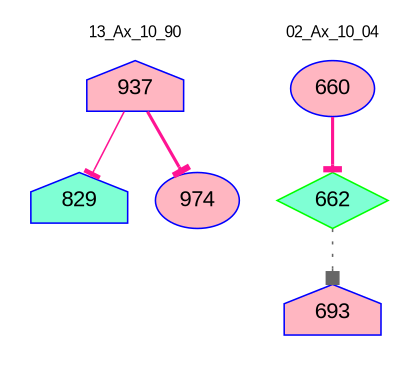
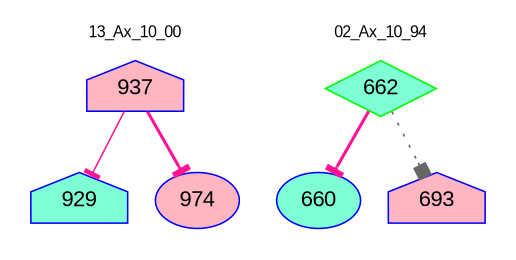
(135, 33) -> (135, 33)
(333, 33) -> (381, 33)
(333, 89) -> (319, 200)
(333, 141) -> (353, 139)
(79, 200) -> (79, 200)
